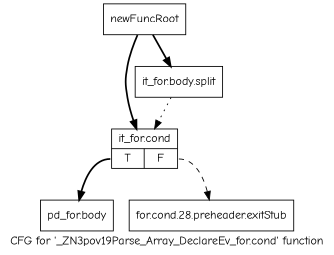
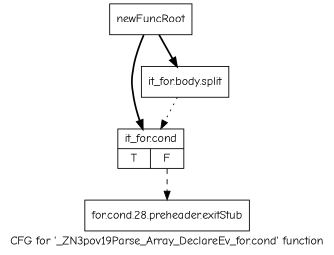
(77, 216) -> none
